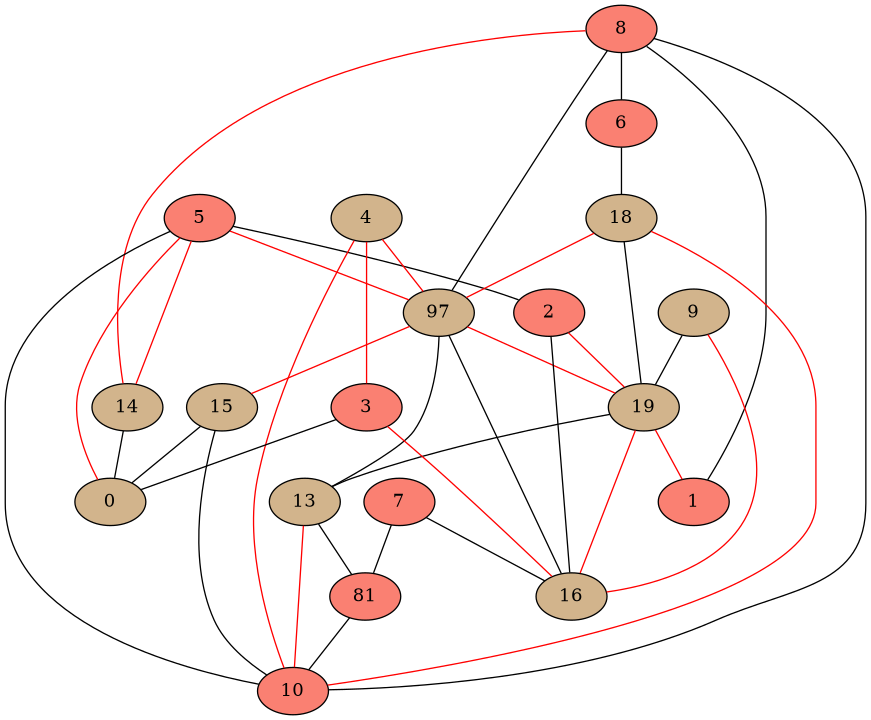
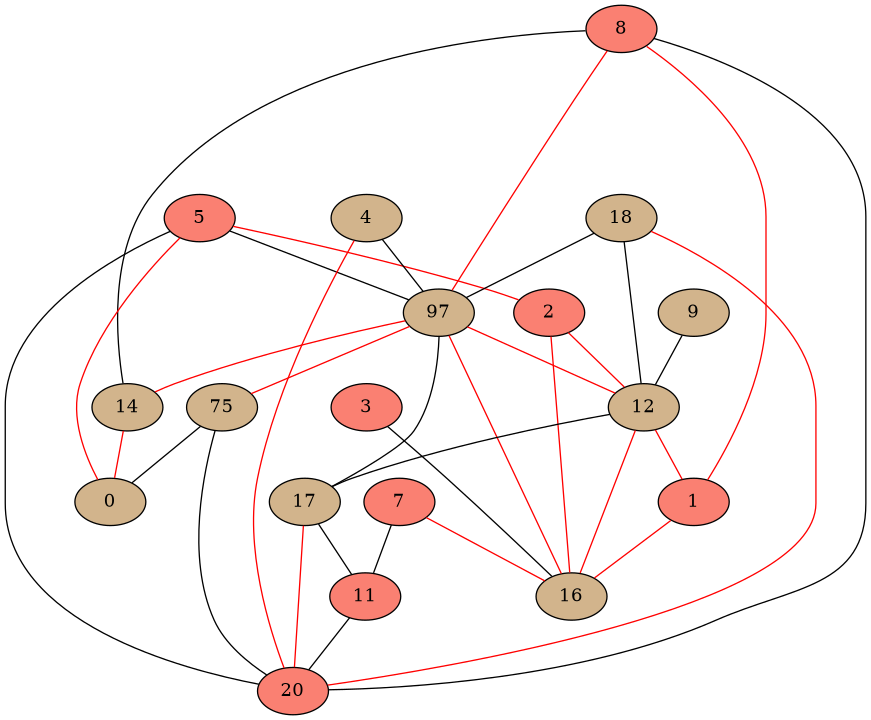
(261, 108) -> (261, 108)
(621, 124) -> none
(529, 170) -> (529, 170)
(766, 247) -> (766, 247)
(395, 255) -> (395, 255)
(377, 260) -> (377, 260)
(319, 265) -> (319, 265)
(530, 265) -> (530, 265)
(164, 312) -> (279, 351)
(367, 313) -> none
(222, 407) -> (222, 407)
(644, 407) -> (644, 407)
(119, 454) -> (119, 454)
(239, 455) -> none
(505, 455) -> (505, 455)
(560, 455) -> (560, 455)
(471, 500) -> (471, 500)
(305, 502) -> (305, 502)
(752, 503) -> (633, 549)
(486, 549) -> (486, 549)
(365, 597) -> (365, 597)
(293, 691) -> (293, 691)
